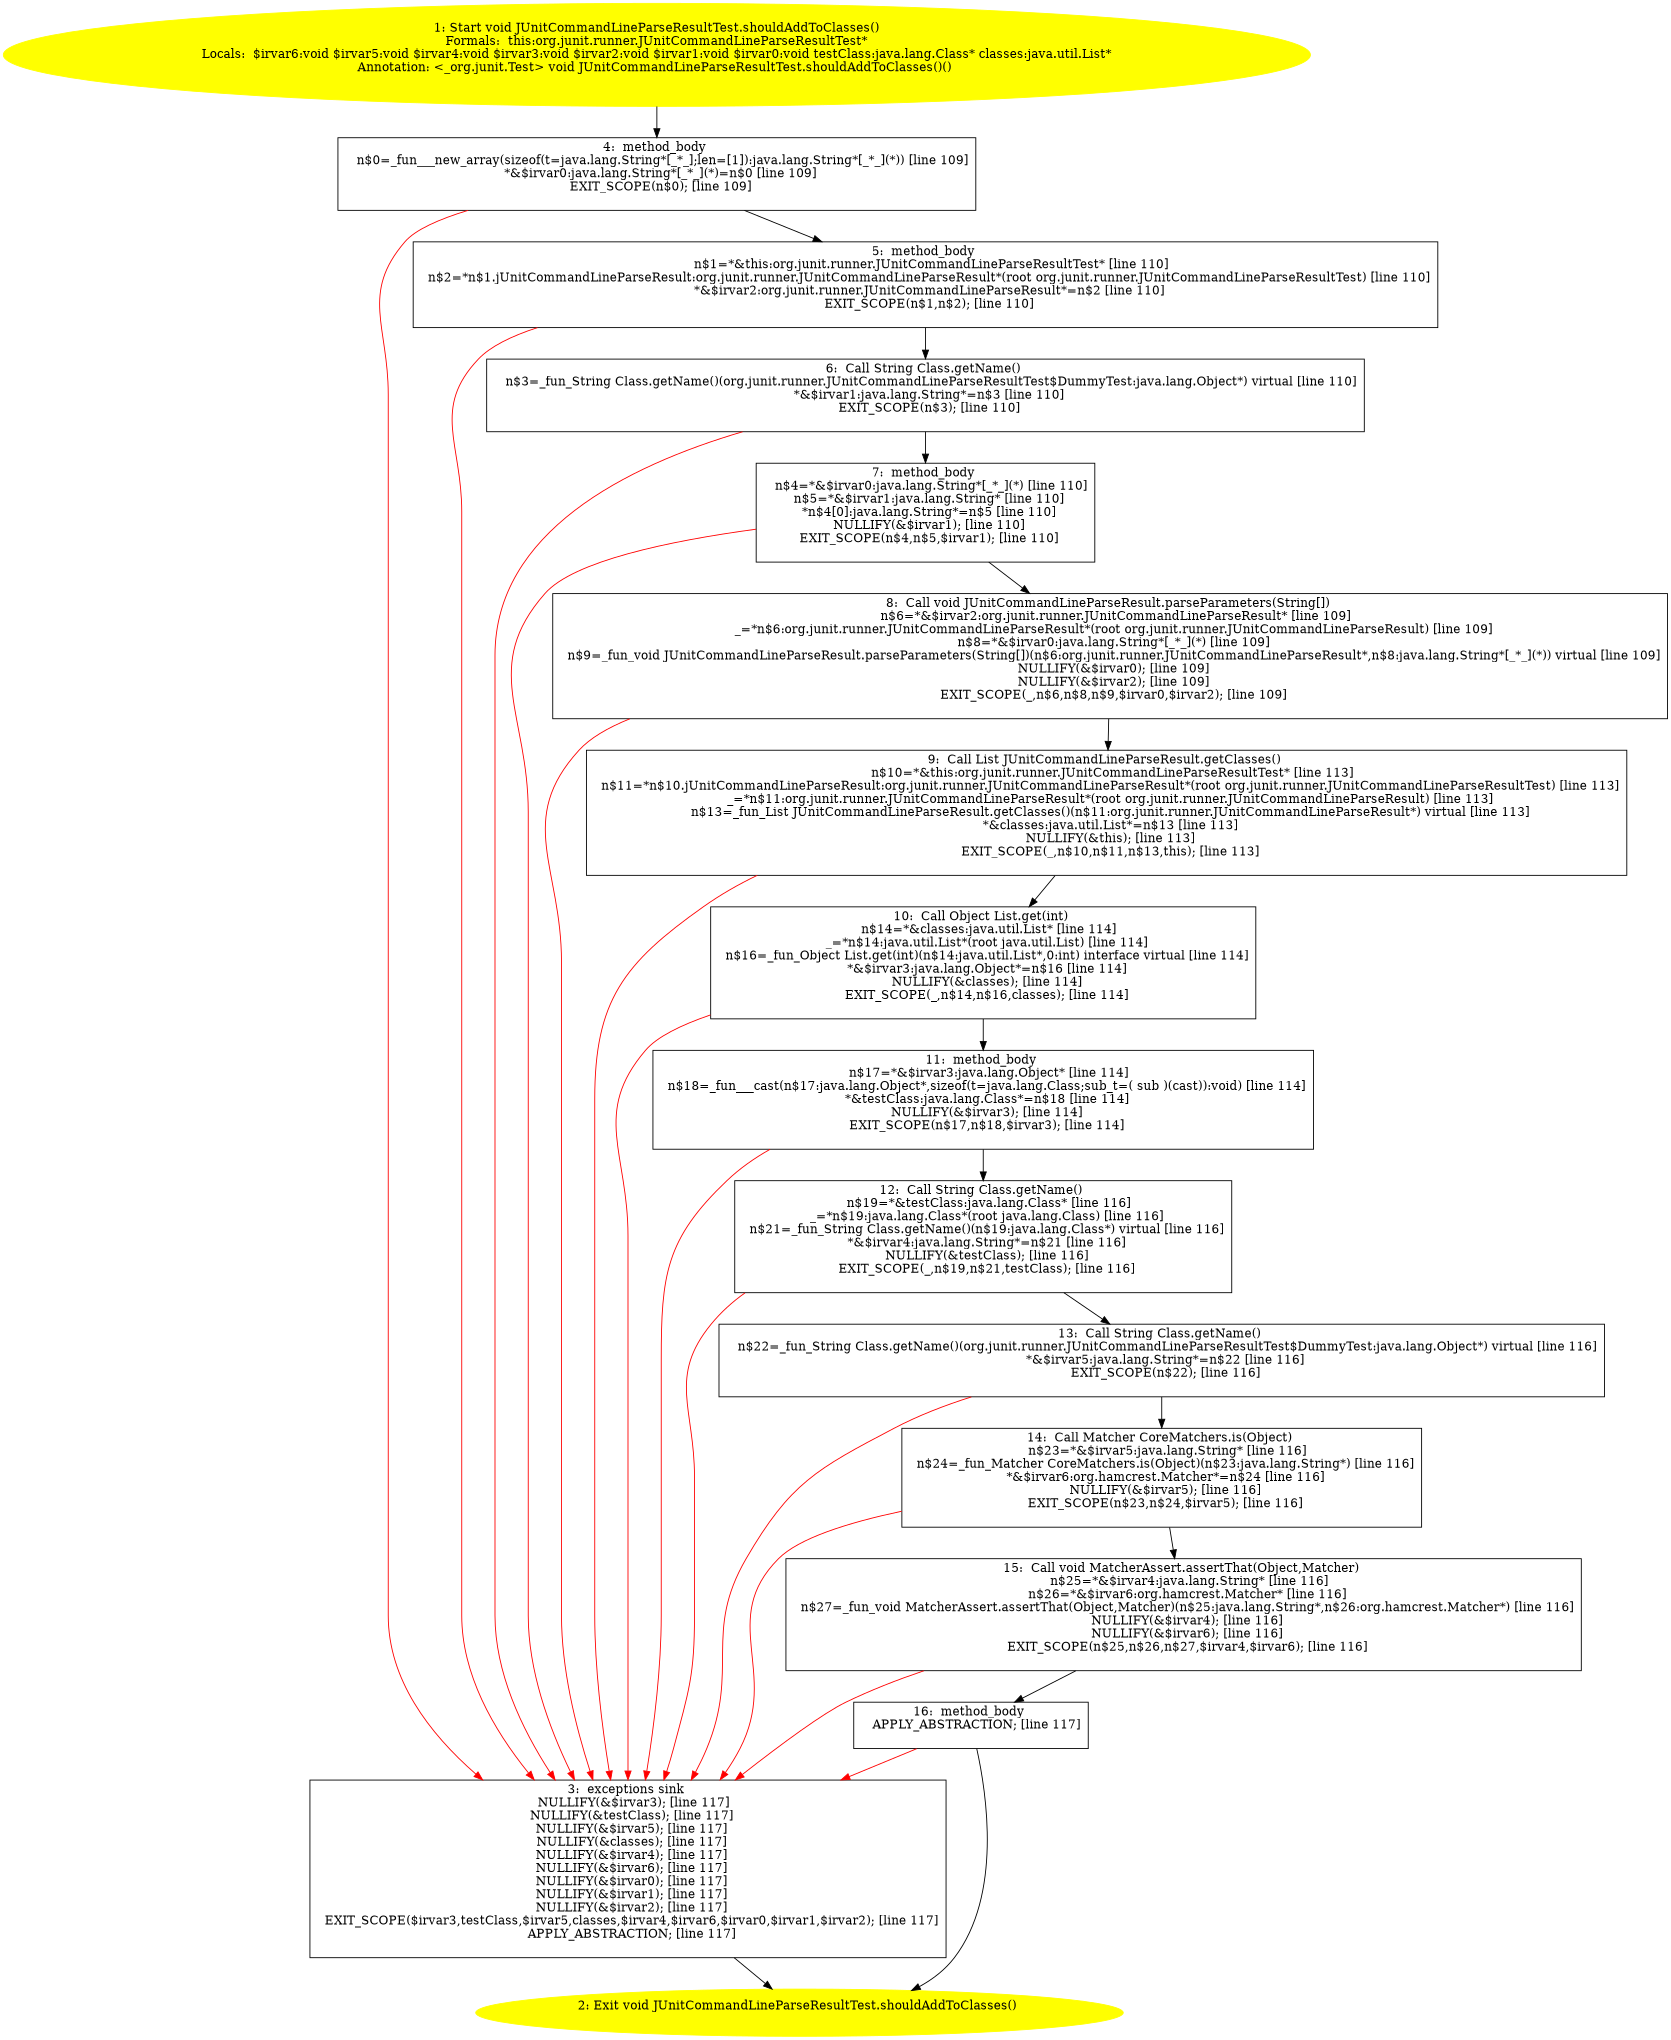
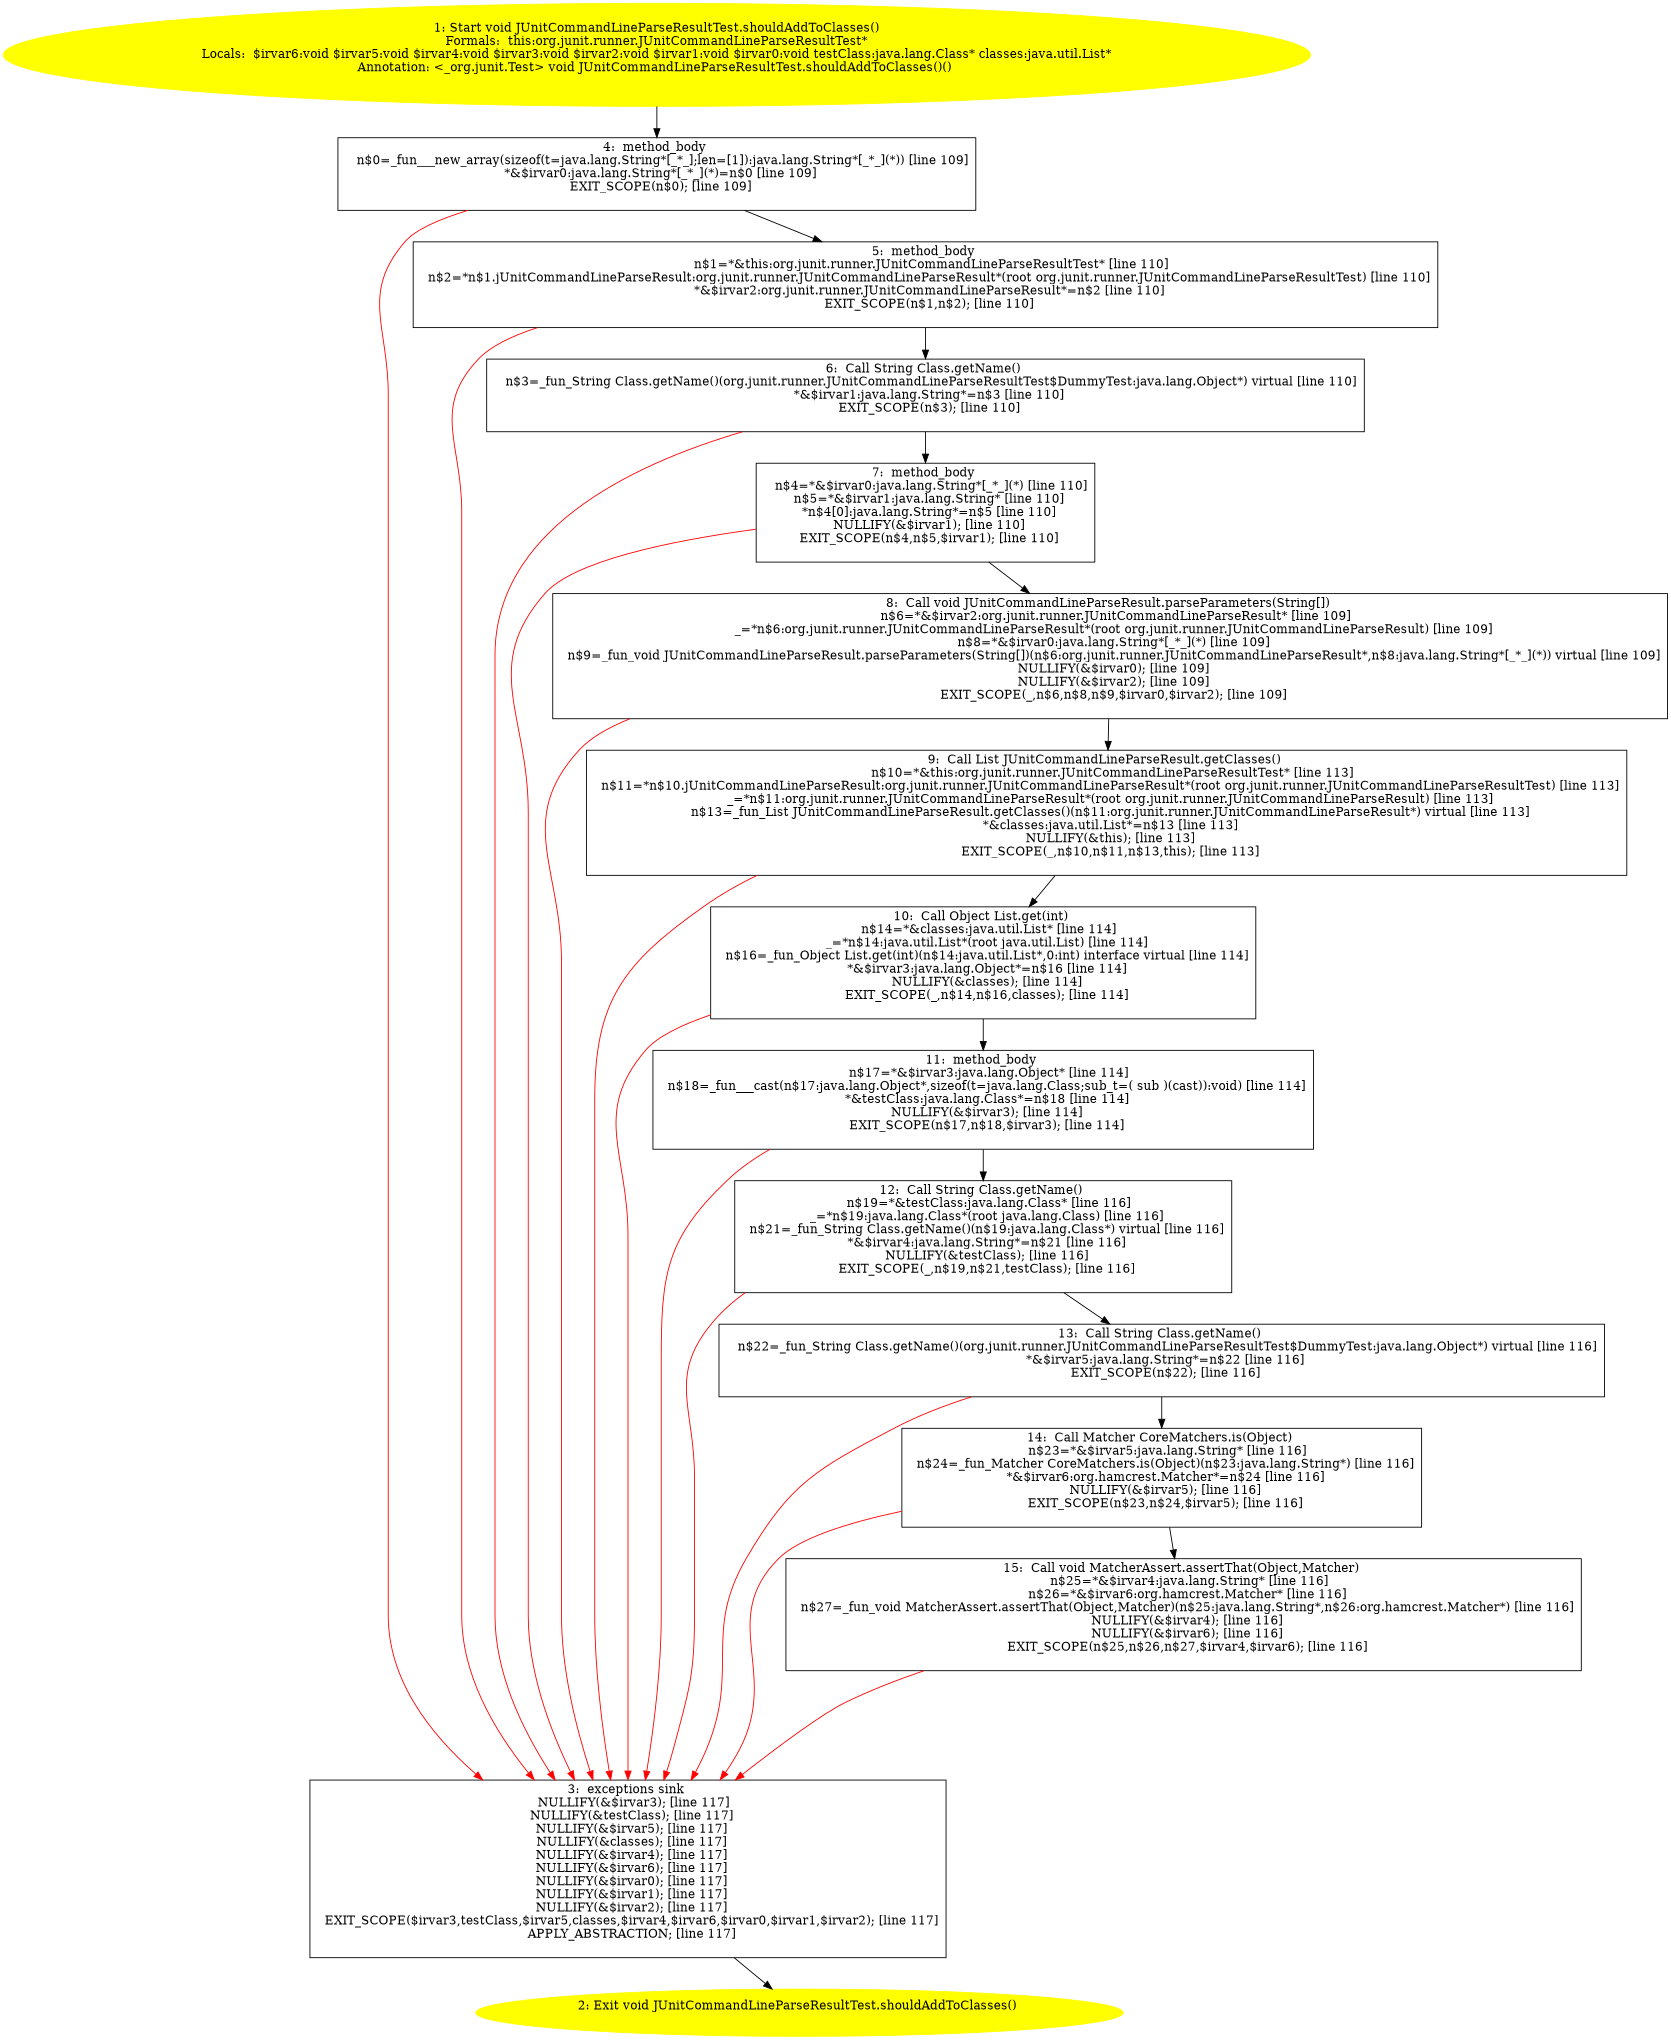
(971, 1725) -> none
